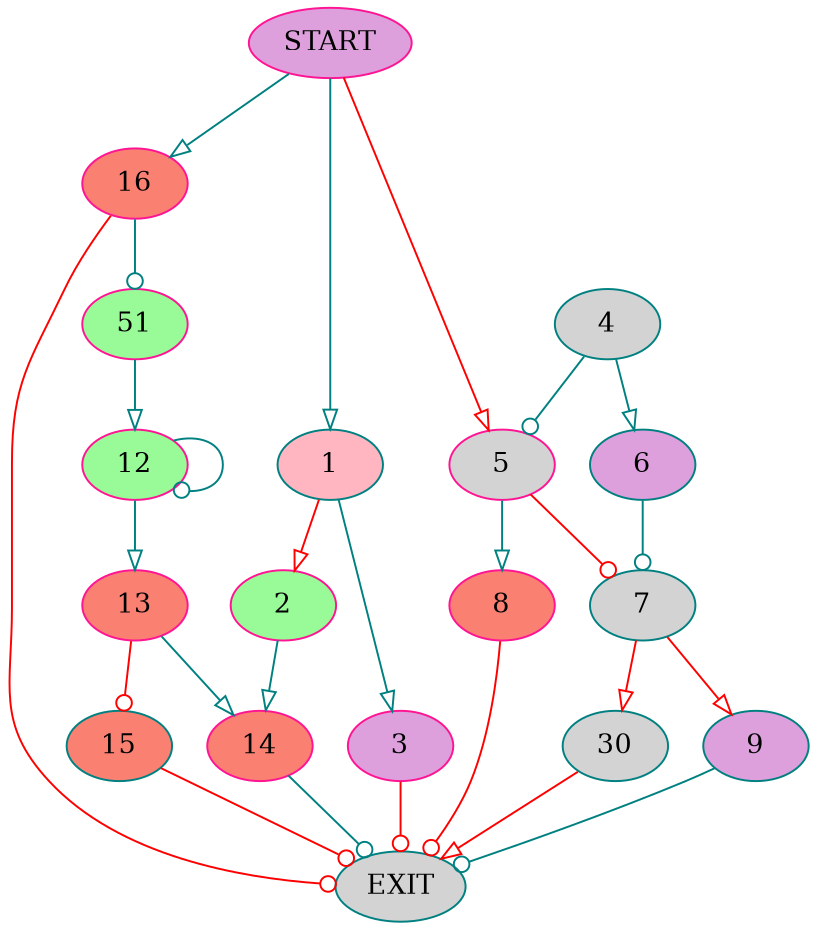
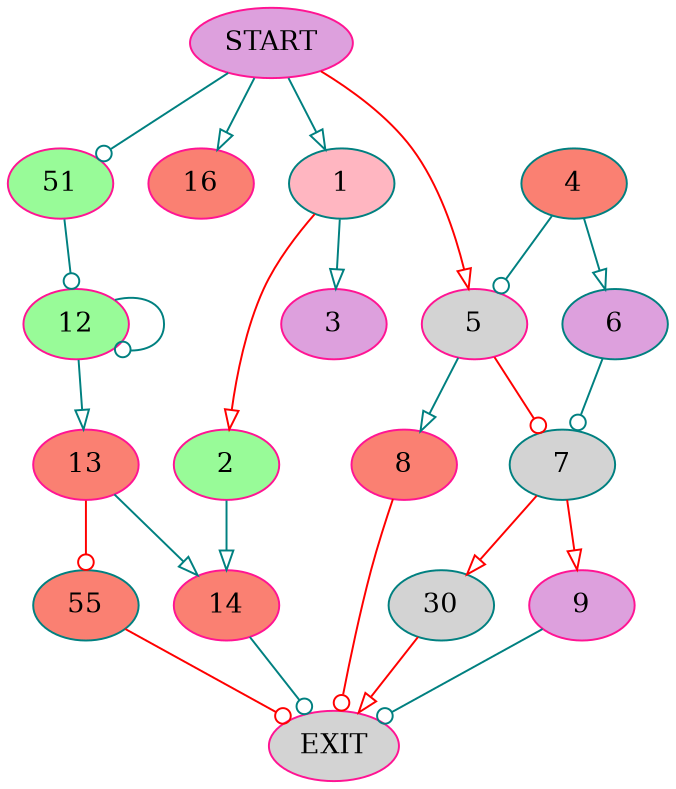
(135, 246) -> (170, 111)
(608, 324) -> (574, 184)
(135, 385) -> (67, 246)
(11, 640) -> none
(119, 746) -> (86, 605)
(756, 746) -> (582, 605)
(401, 809) -> none
(401, 887) -> (334, 746)
